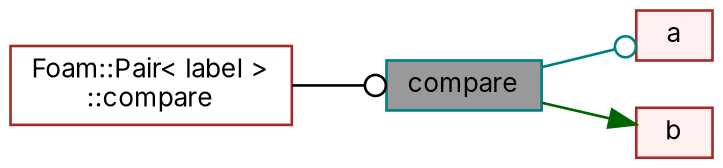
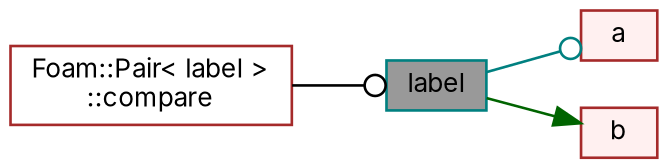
(464, 85) -> (436, 85)
